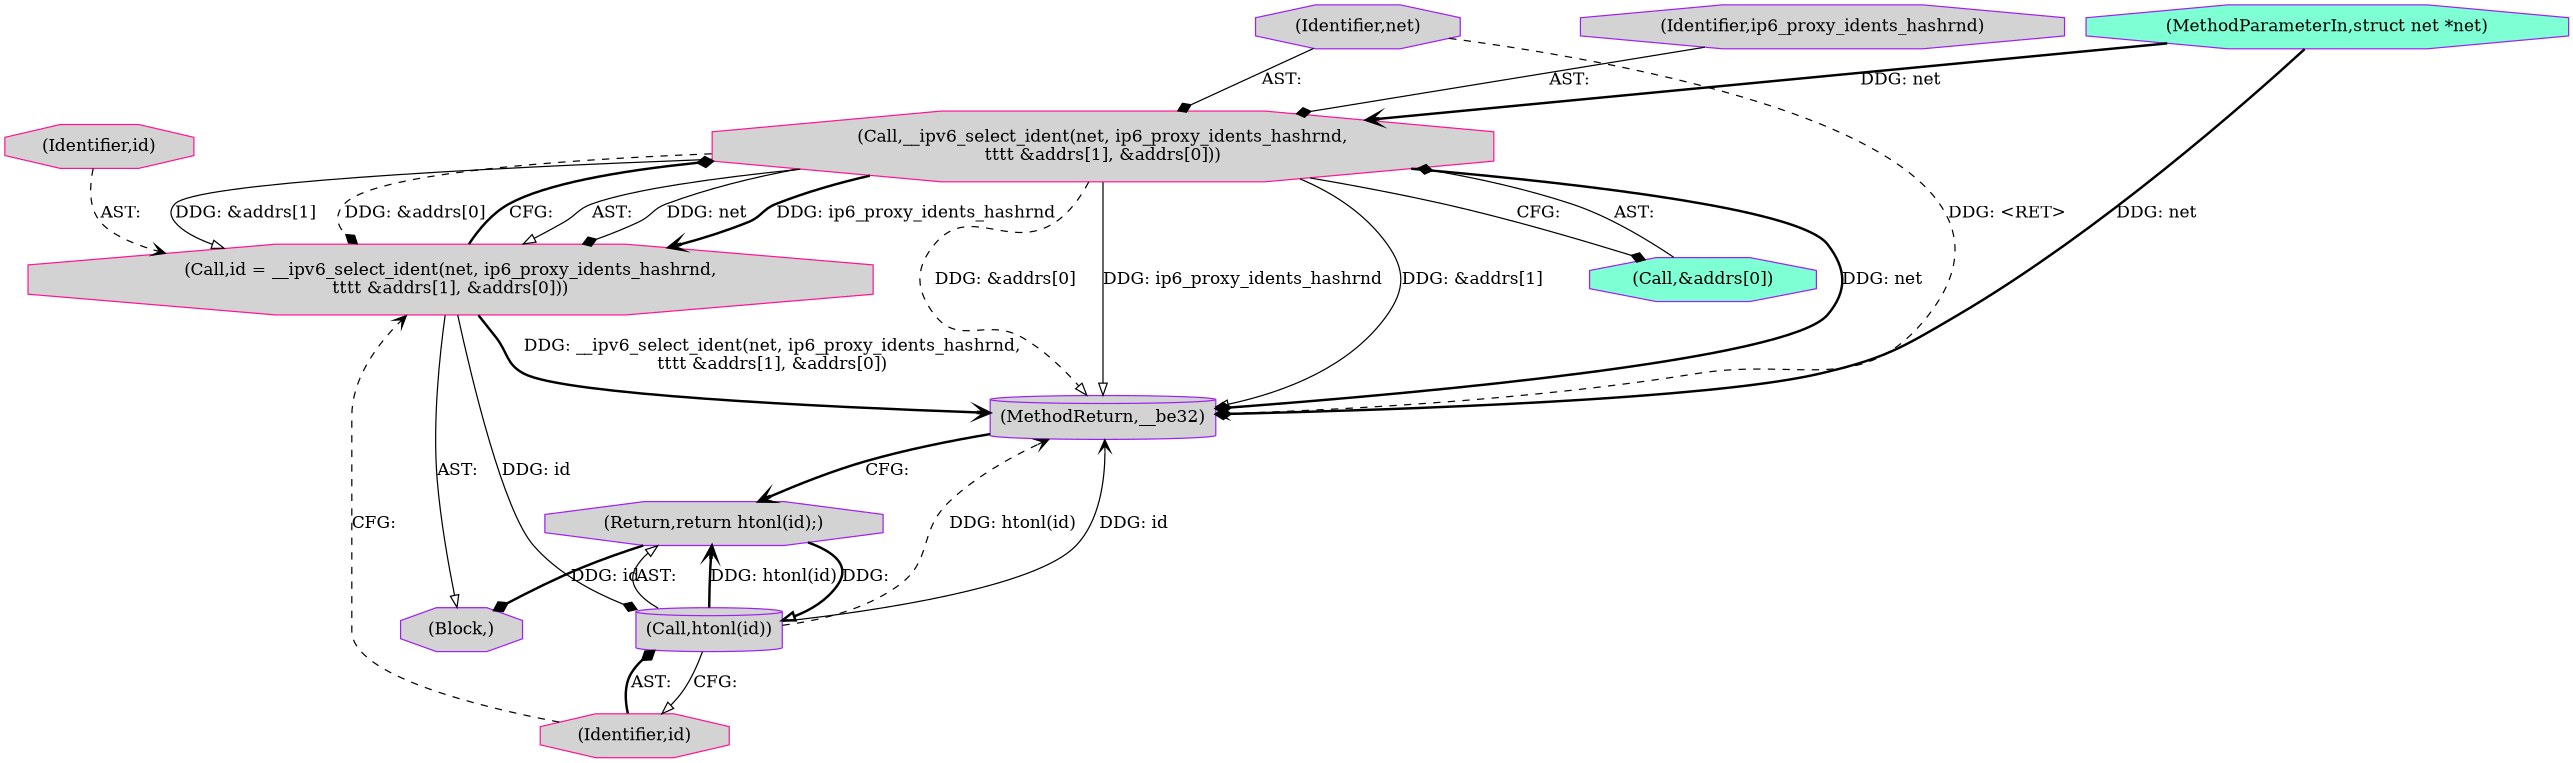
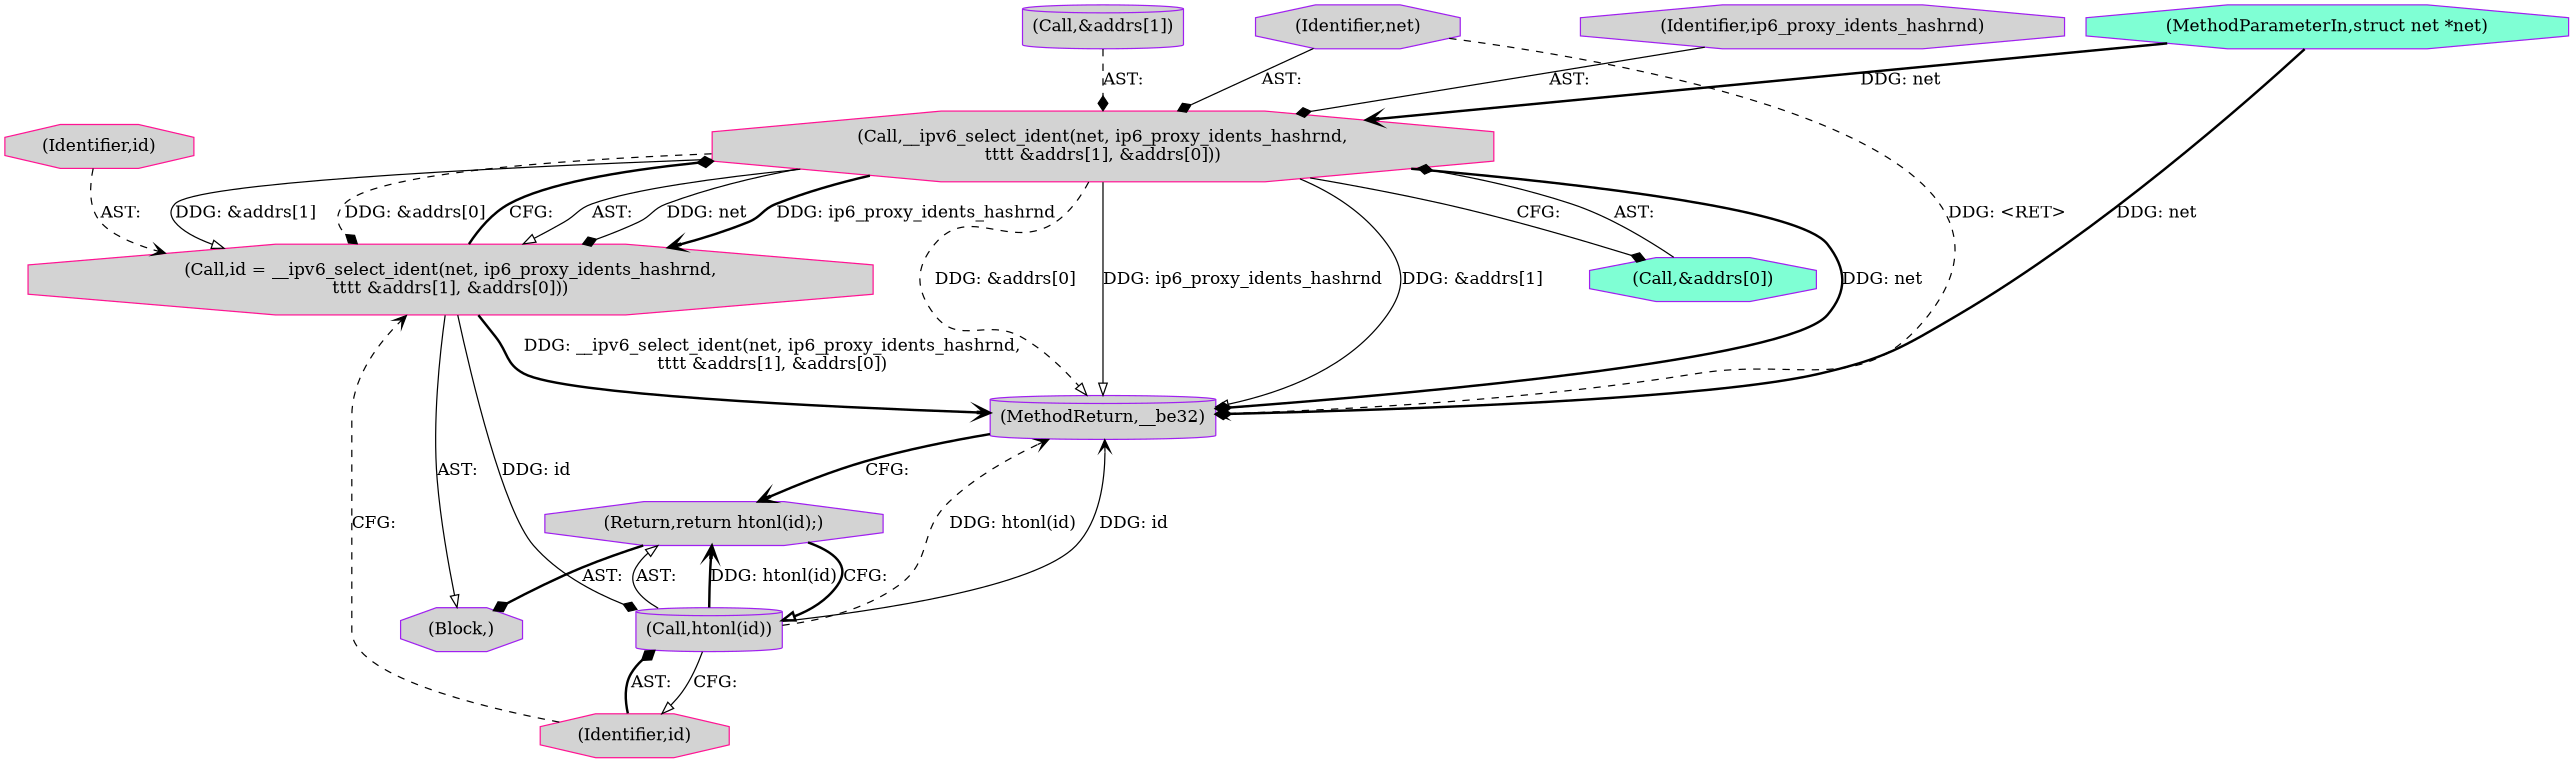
none -> (1103, 27)
(605, 577) -> (605, 577)
(868, 577) -> (868, 577)
